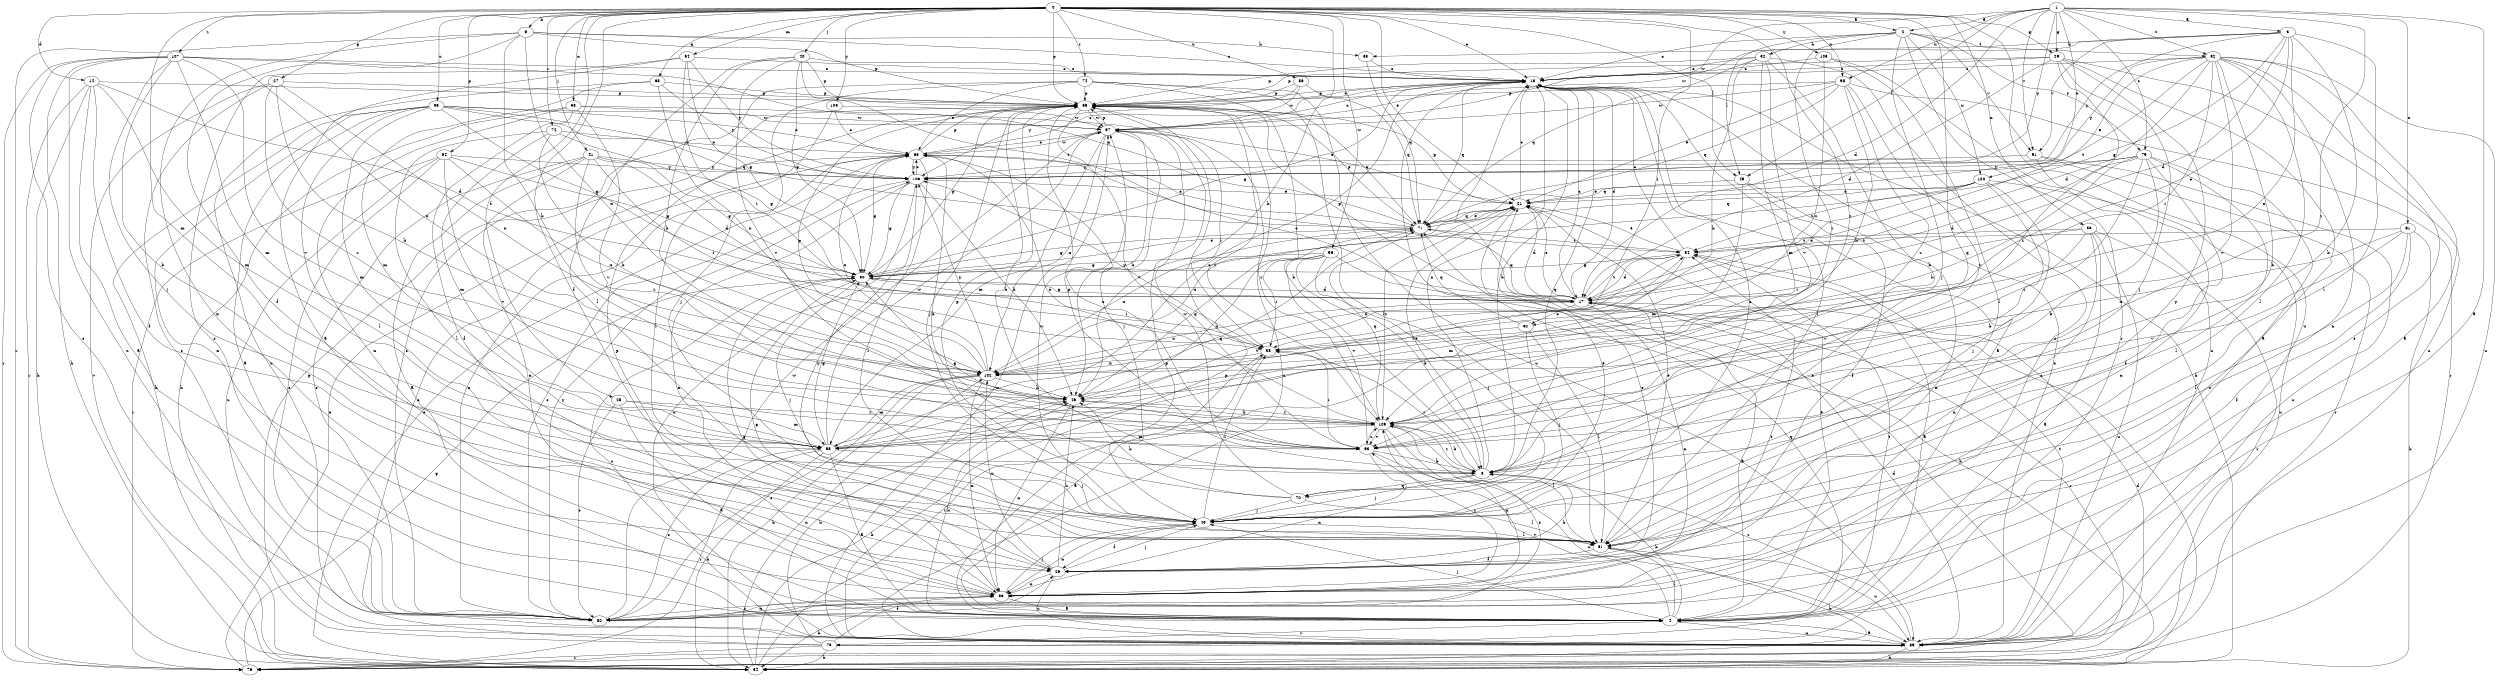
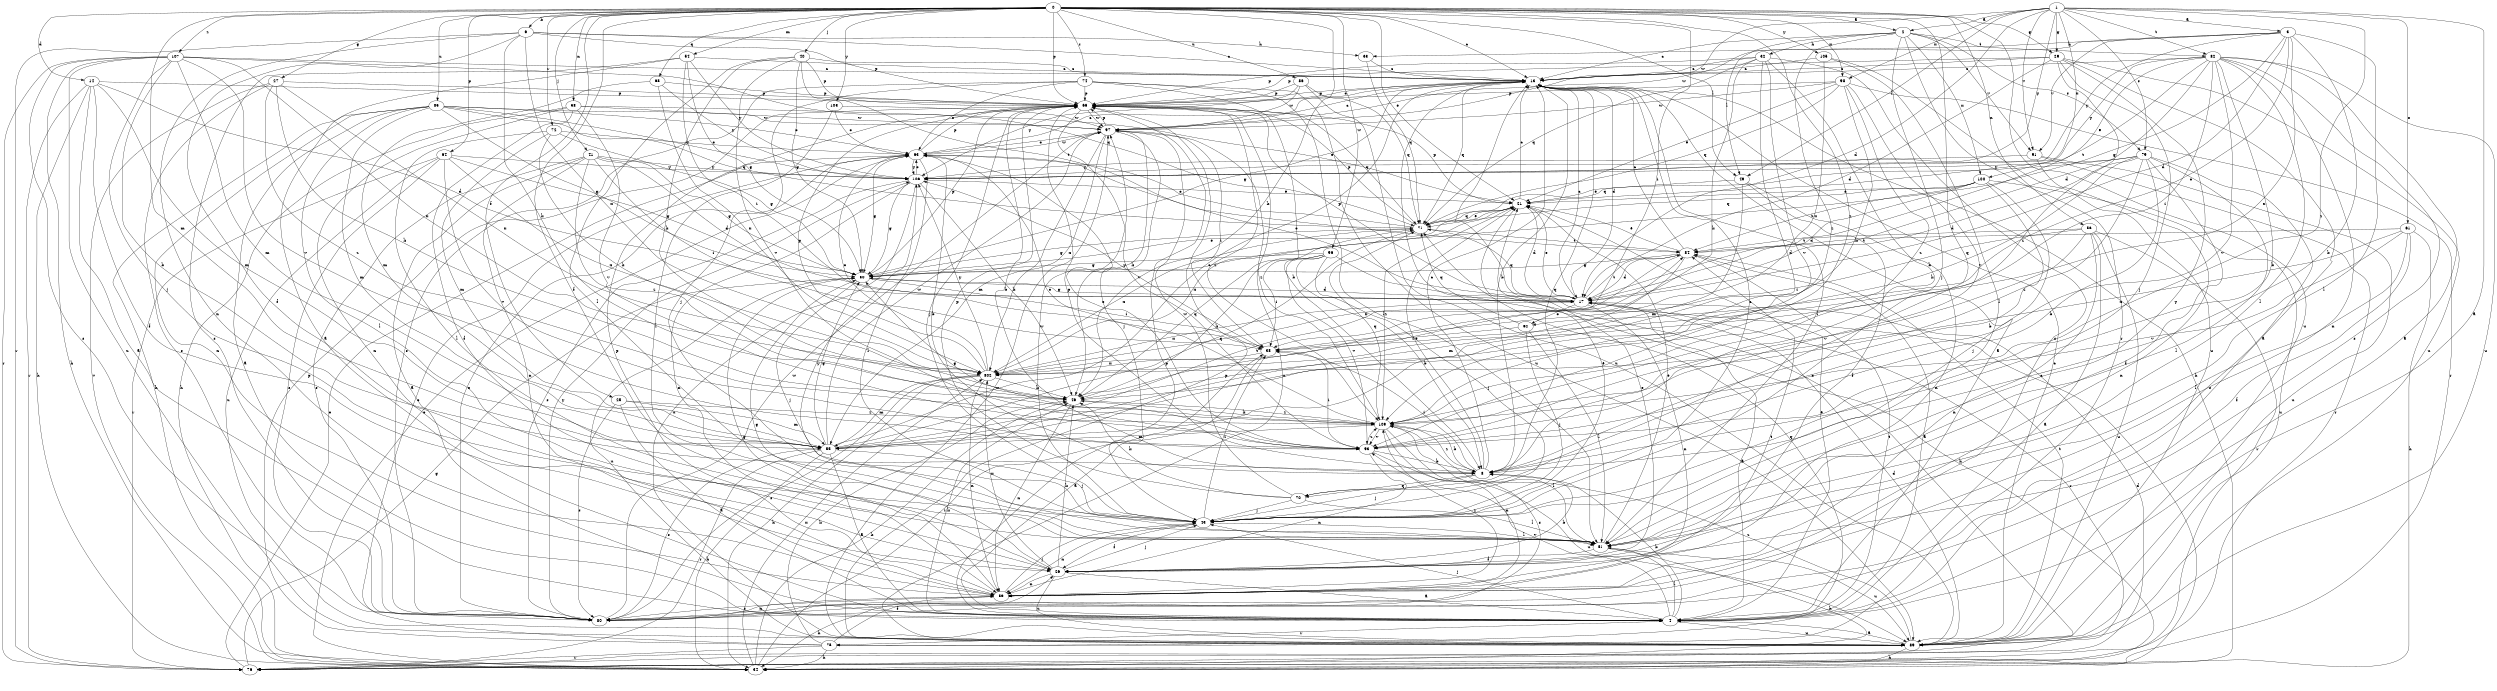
(1791, 253) -> (1791, 253)
(988, 376) -> (988, 376)
(1333, 618) -> (1362, 596)
(548, 624) -> (1644, 380)
